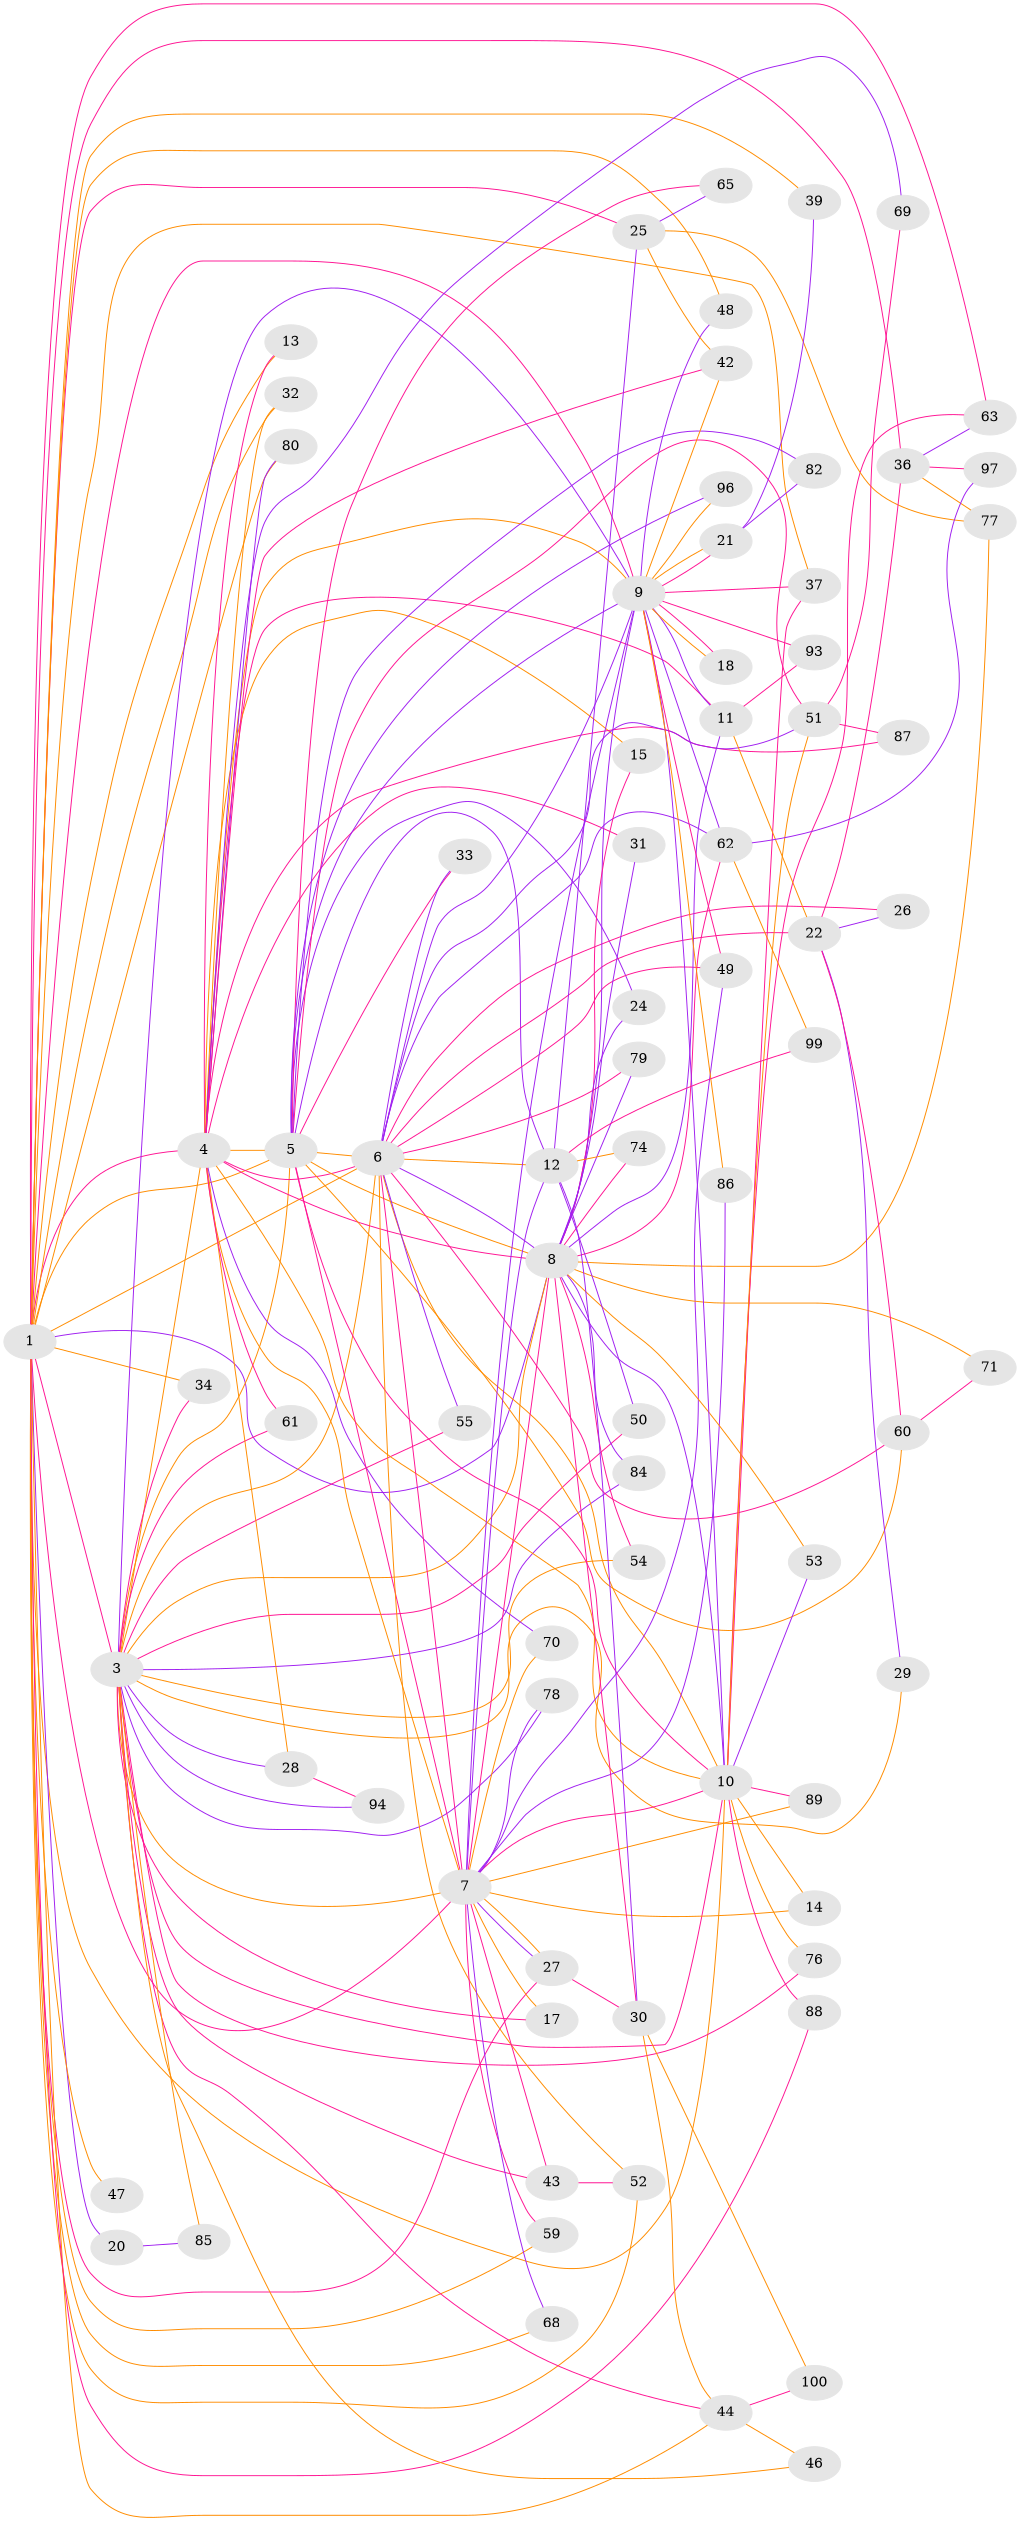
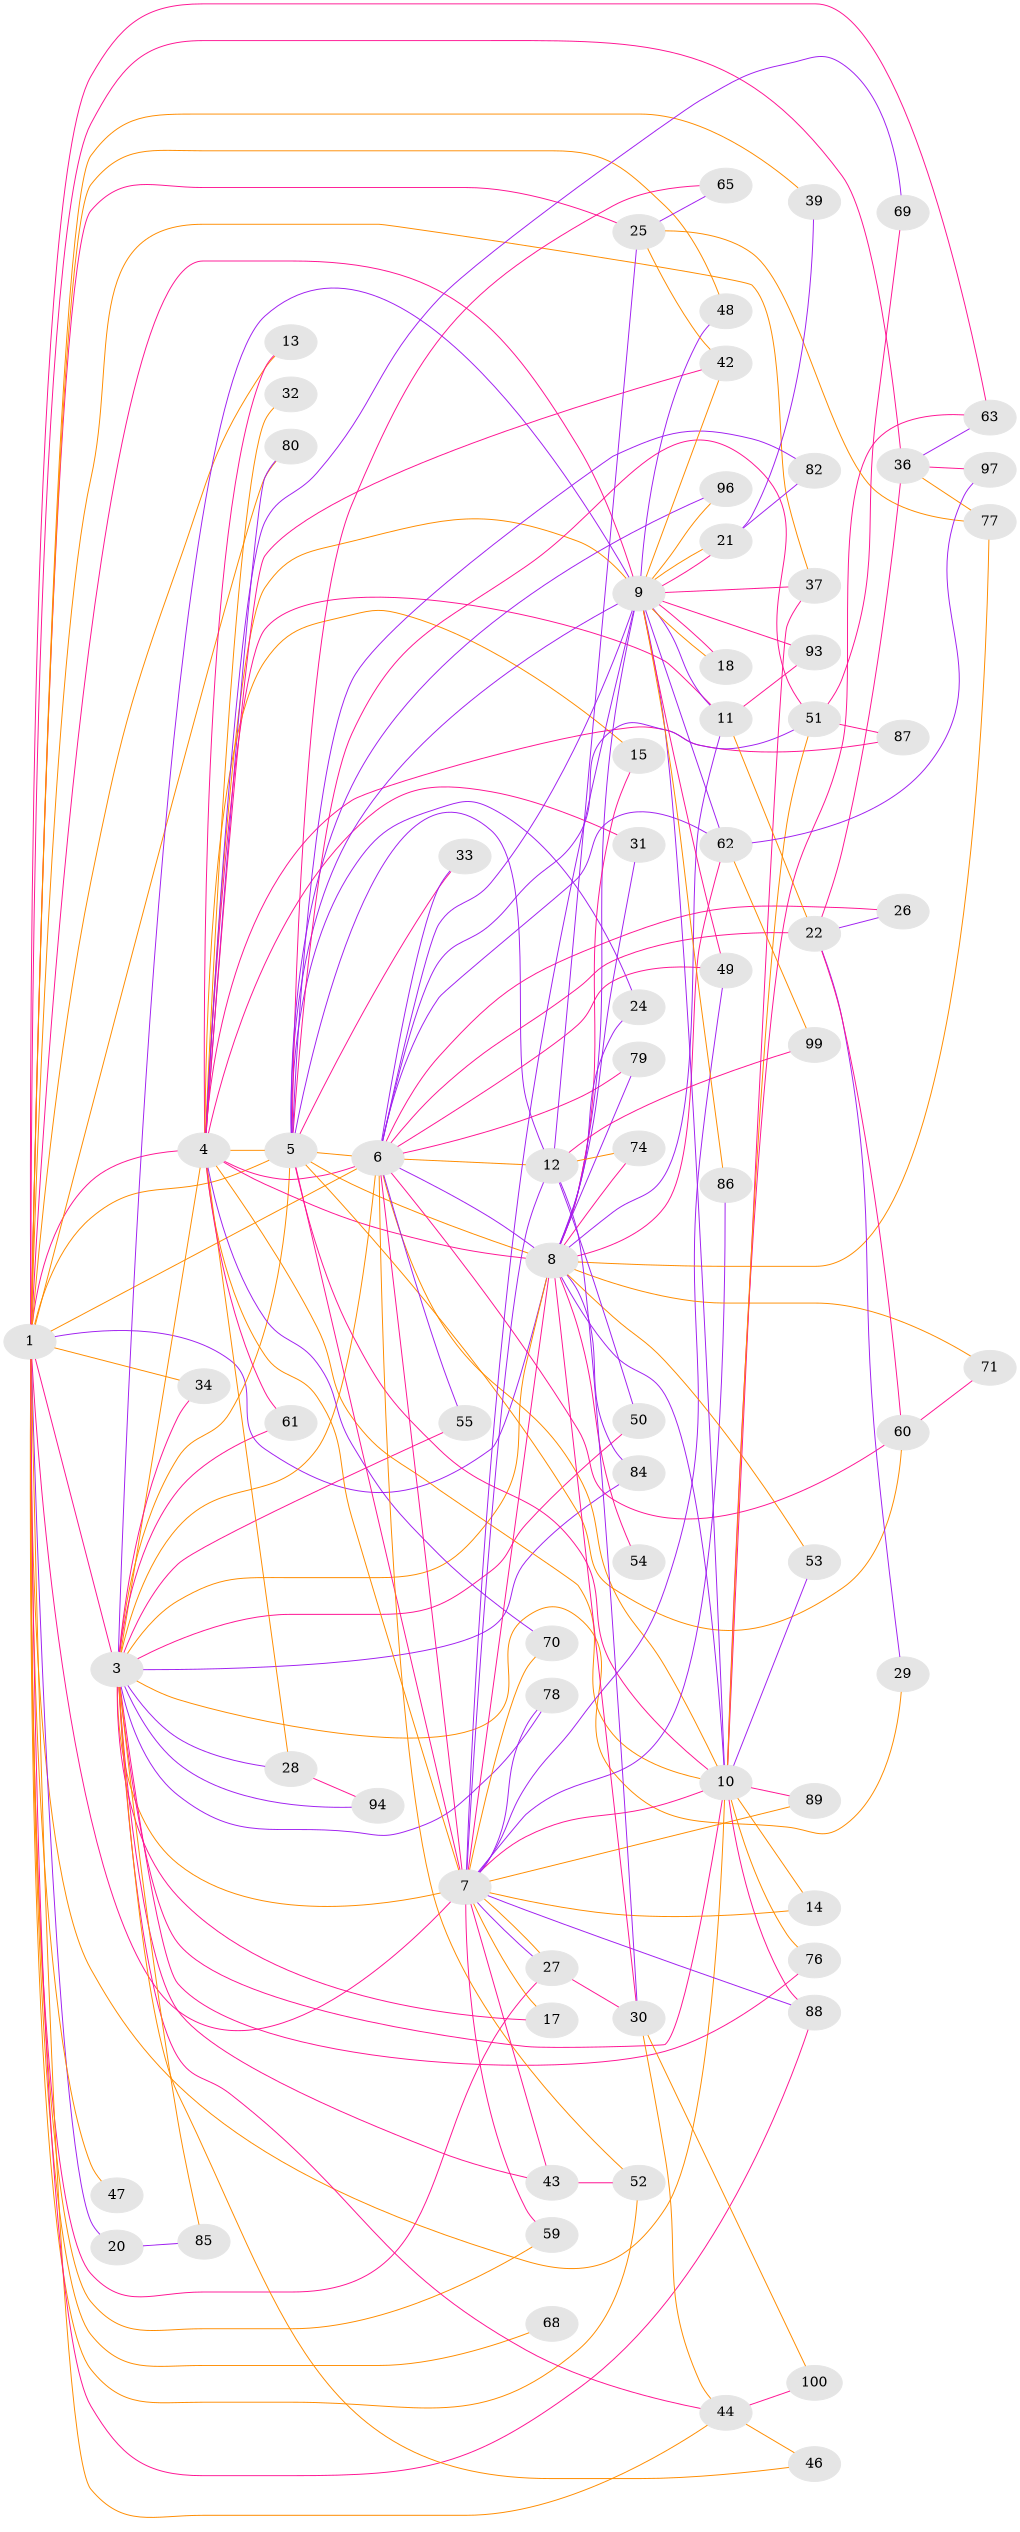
(124, 857) -> none
(397, 1717) -> none
(481, 2027) -> (647, 1954)
